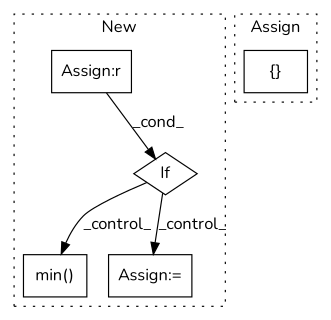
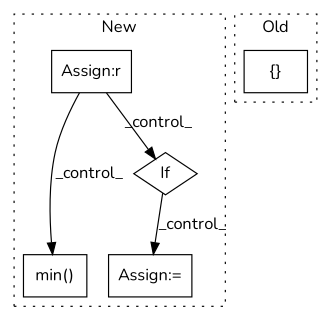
(276, 28) -> (276, 28)
(158, 123) -> (158, 123)
(100, 205) -> (53, 165)
